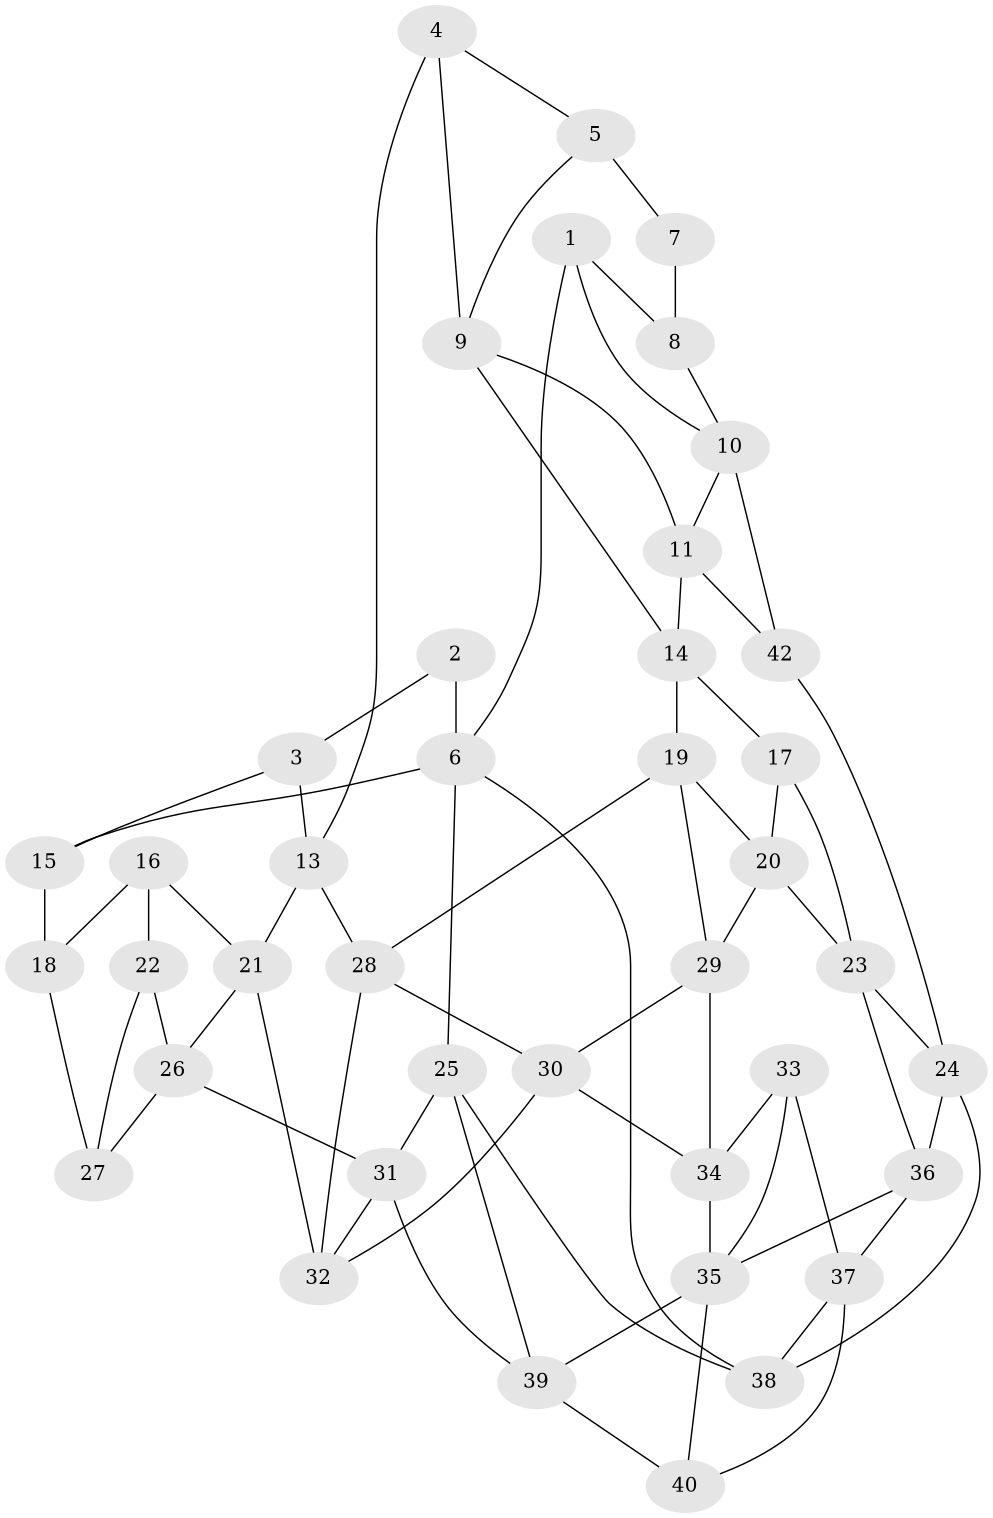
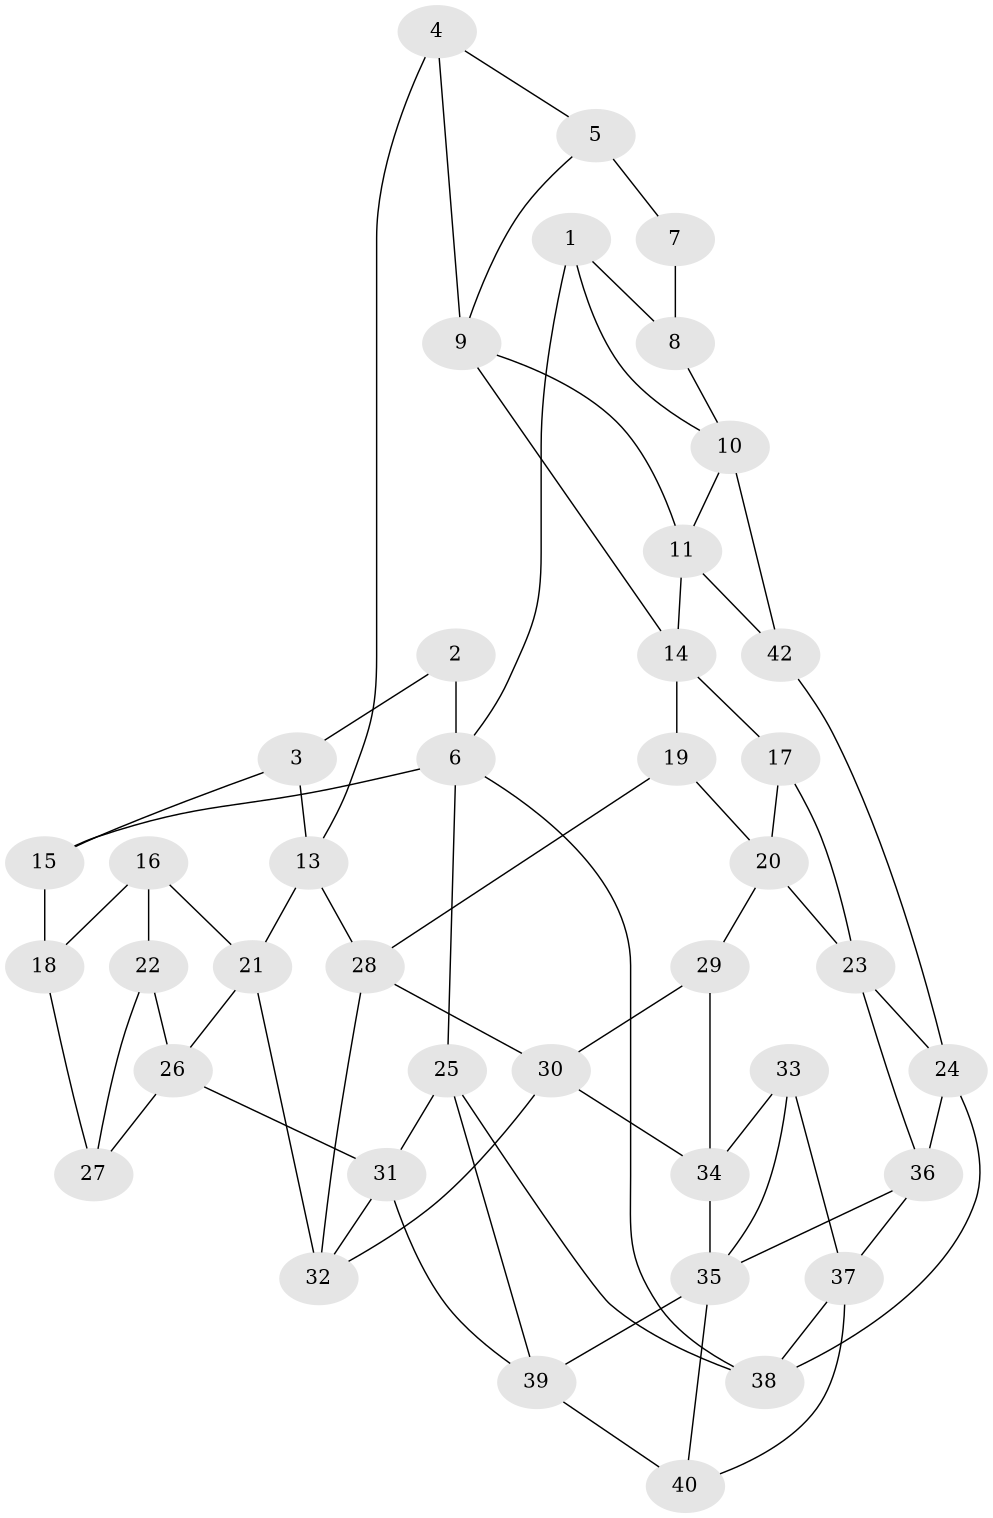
(693, 863) -> none
